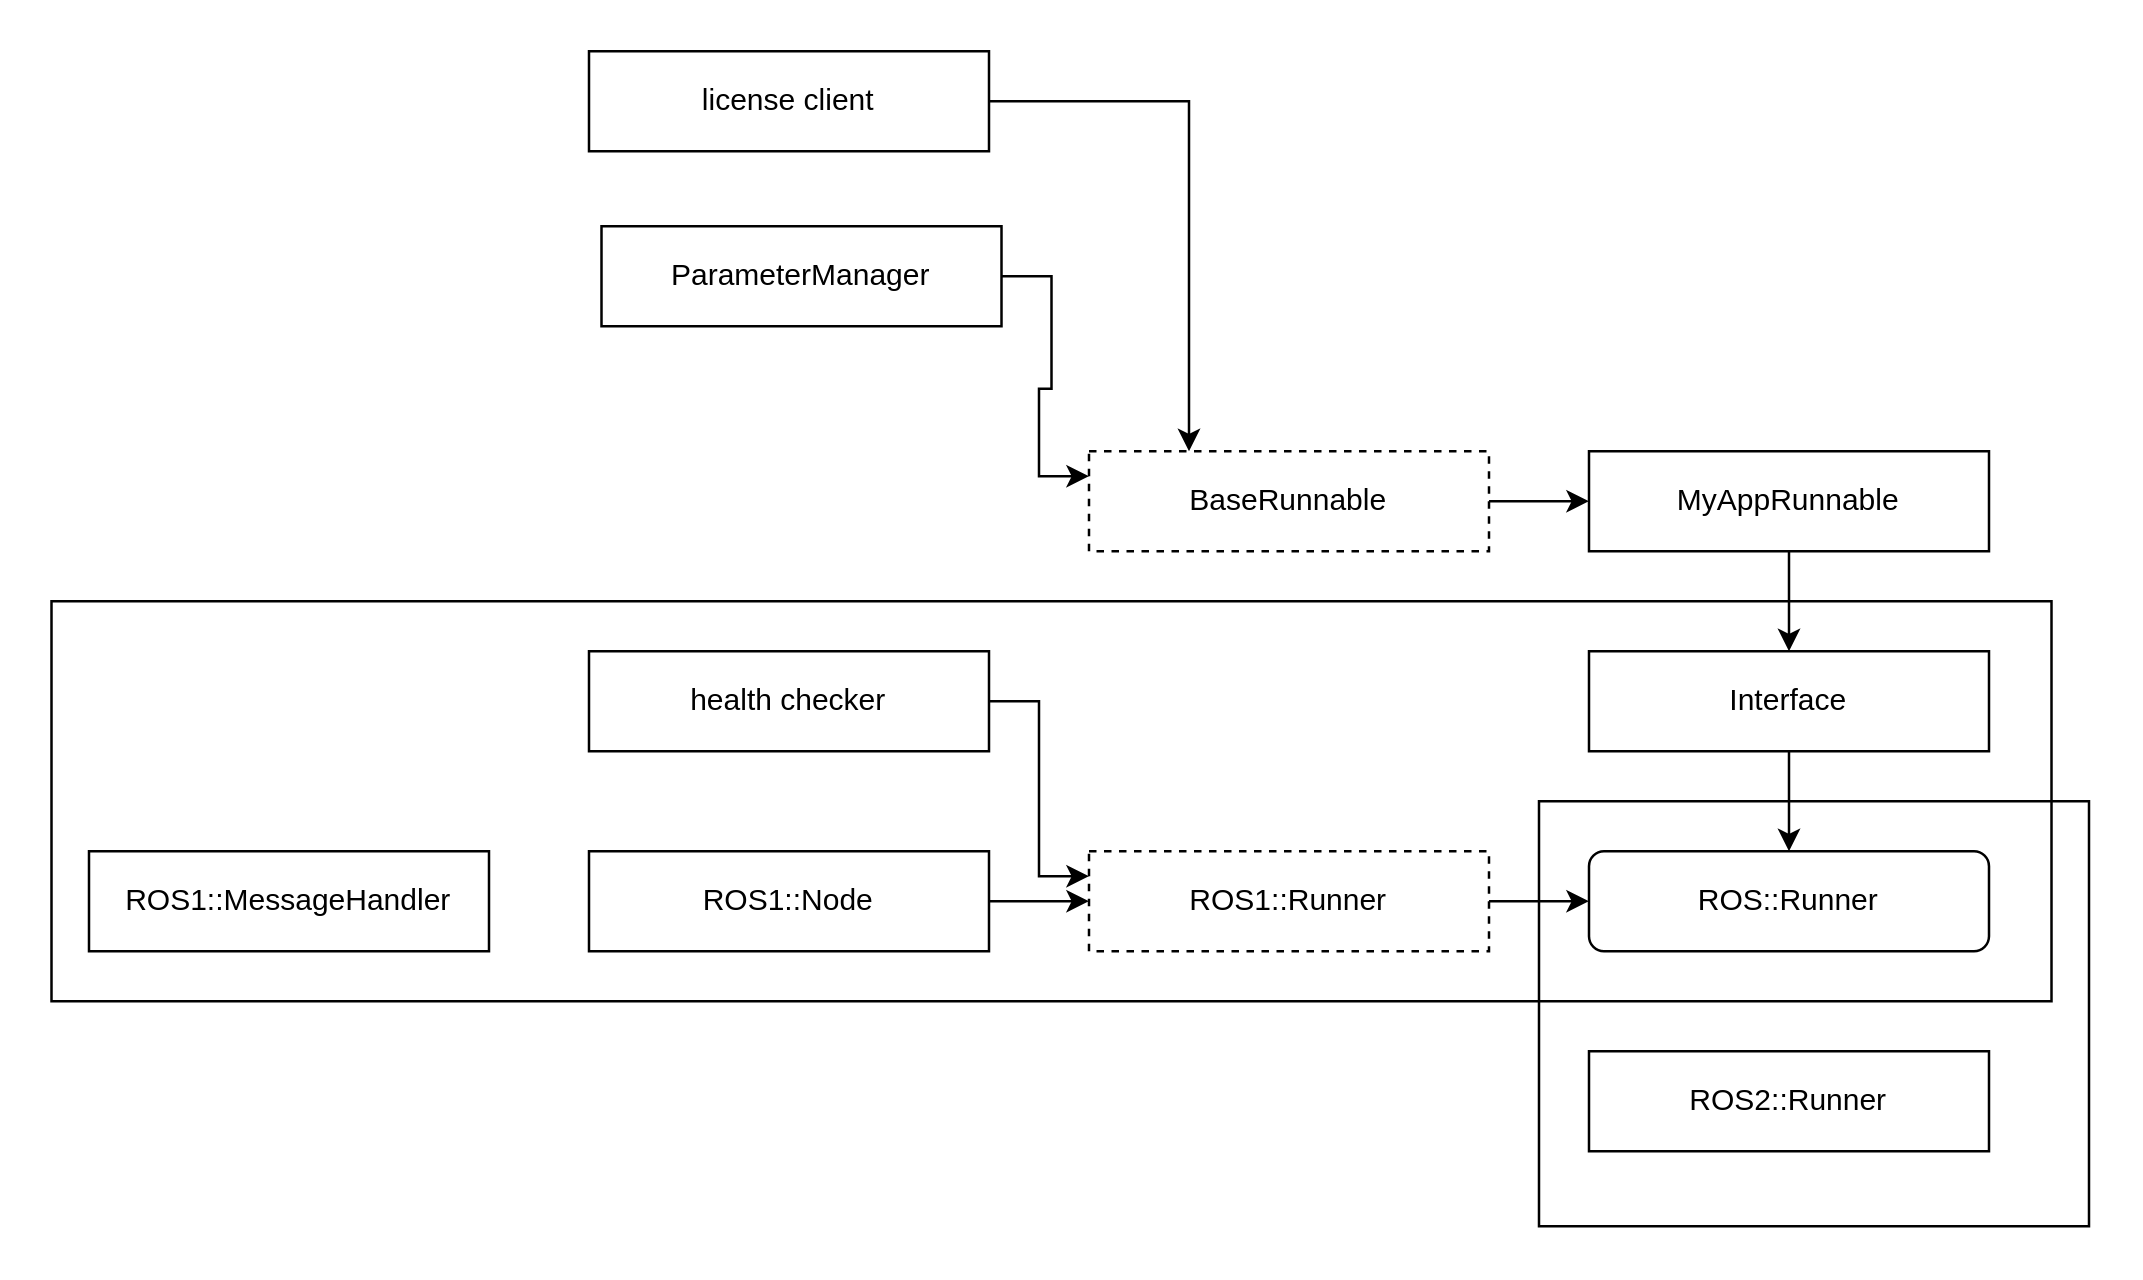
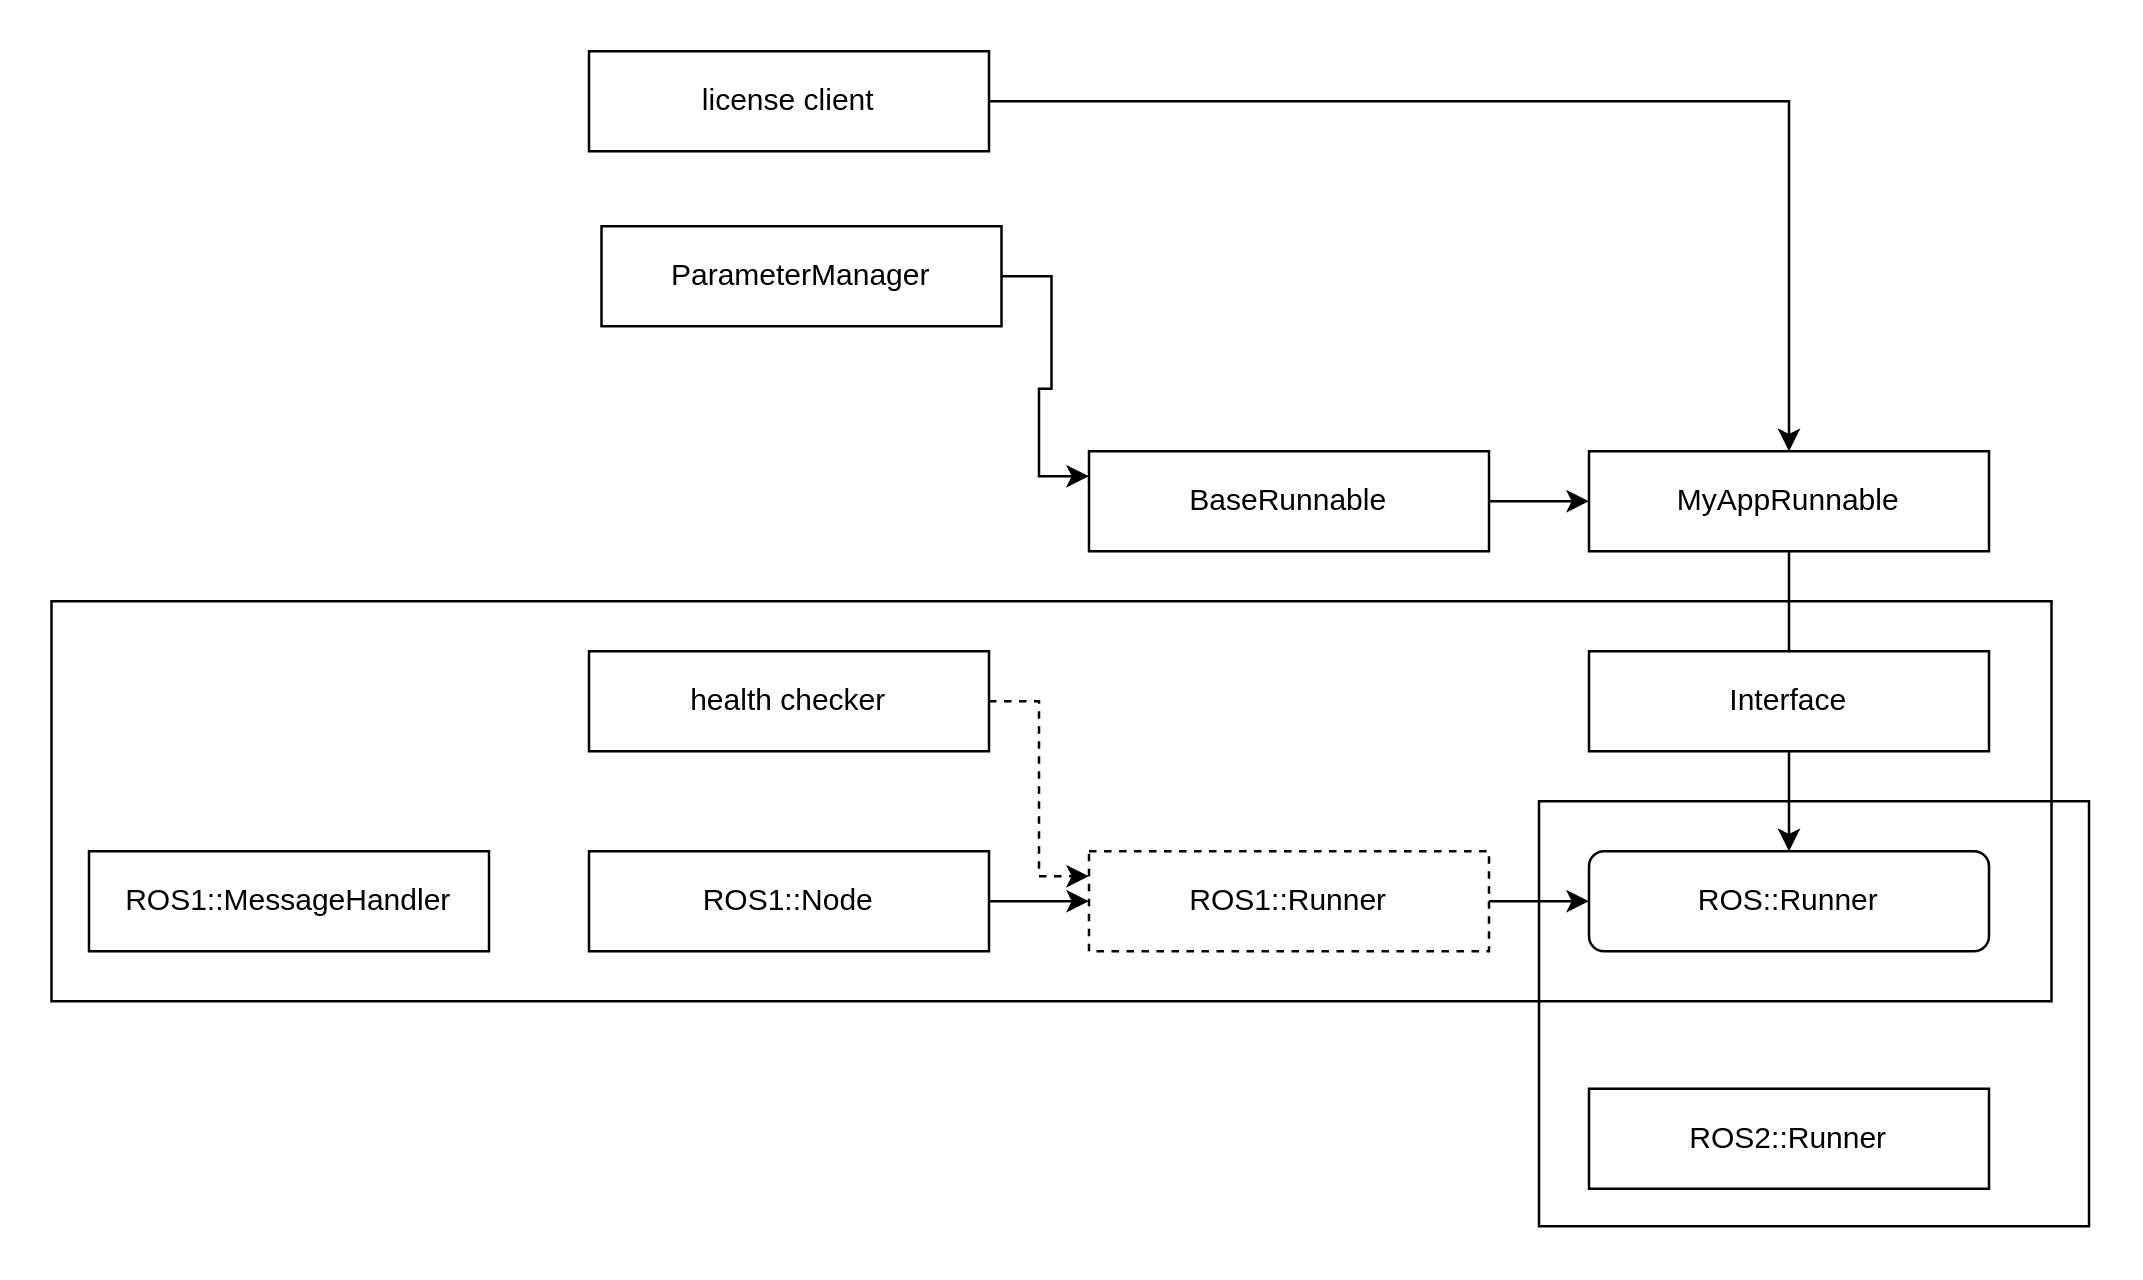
(1189, 266) -> (1654, 101)
(1289, 501) -> (1289, 501)
(1789, 633) -> (1789, 640)
(1039, 782) -> (1039, 782)
(1789, 1101) -> (1789, 1139)
